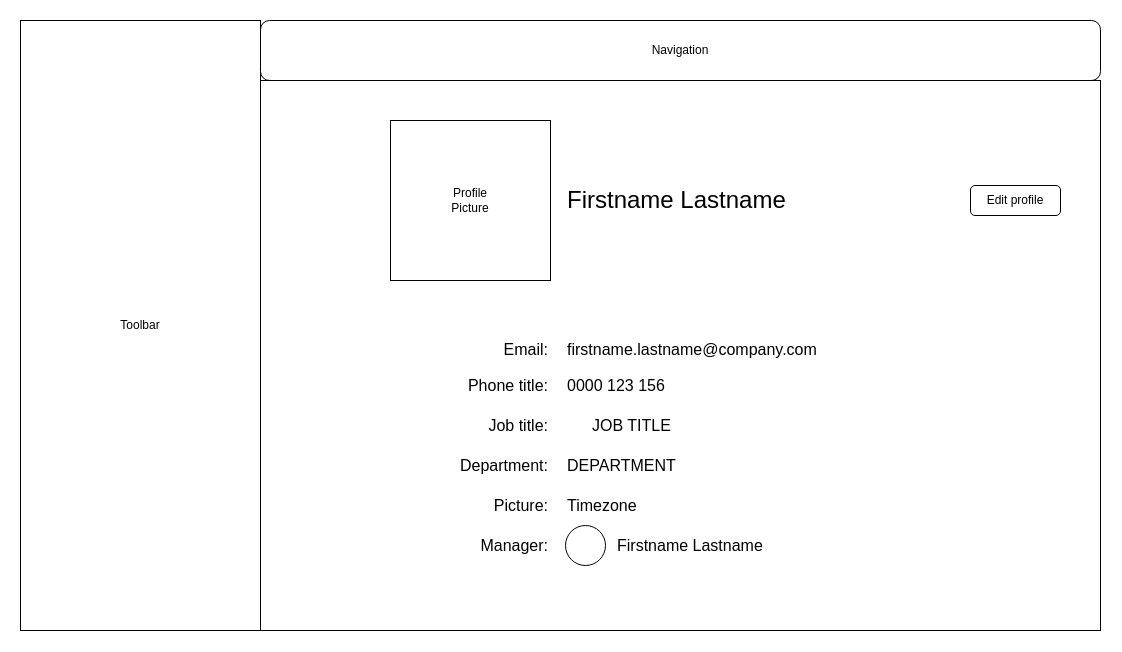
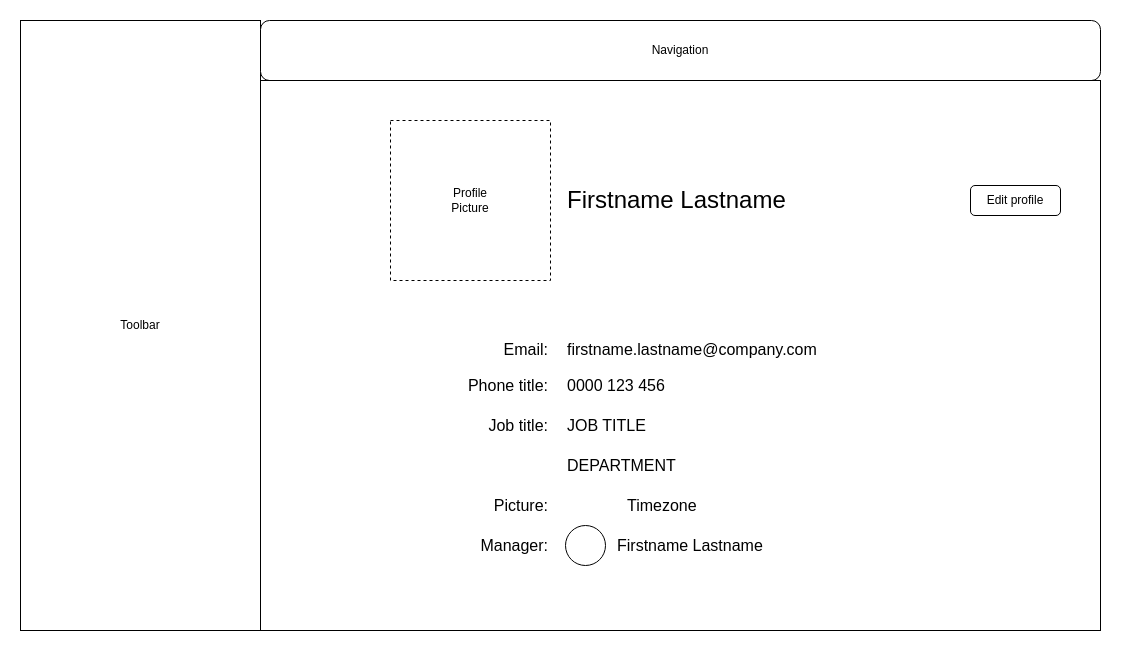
(471, 201) -> (471, 201)
(617, 386) -> (617, 386)
(643, 426) -> (618, 426)
(501, 466) -> none
(618, 506) -> (678, 506)
